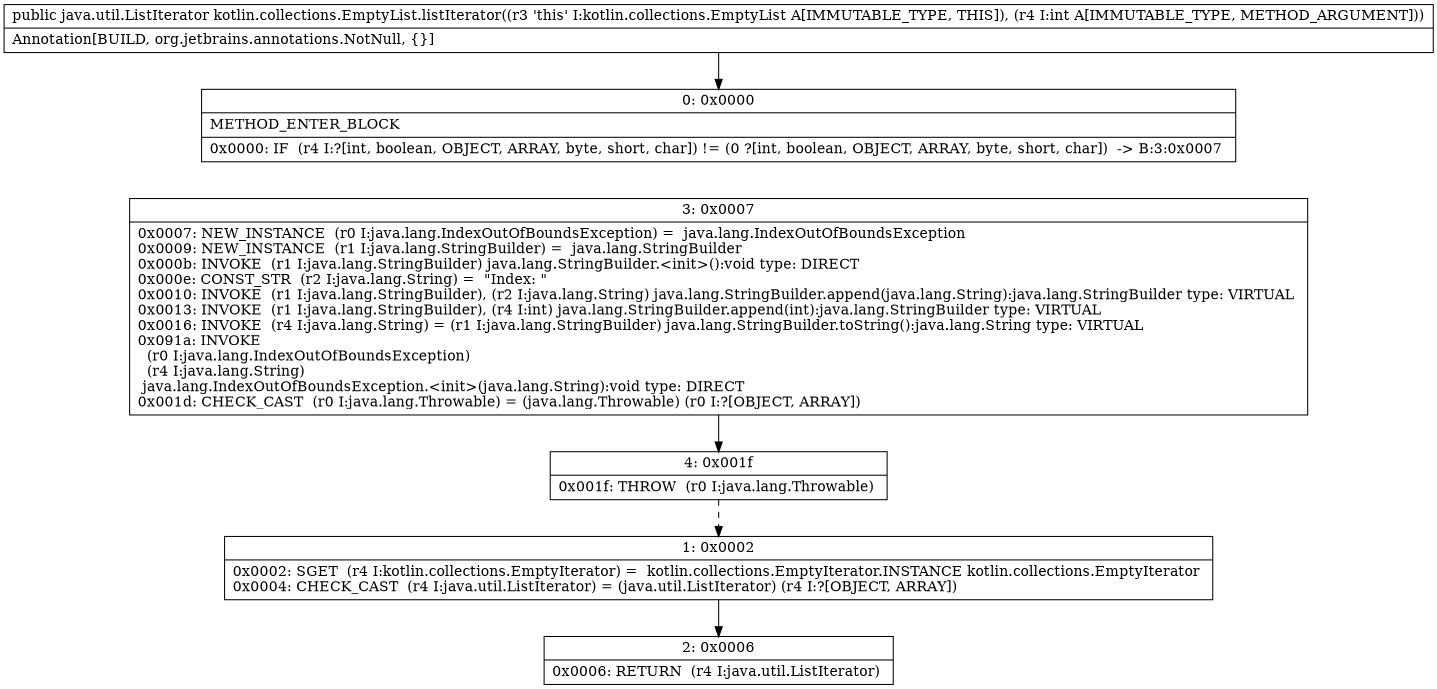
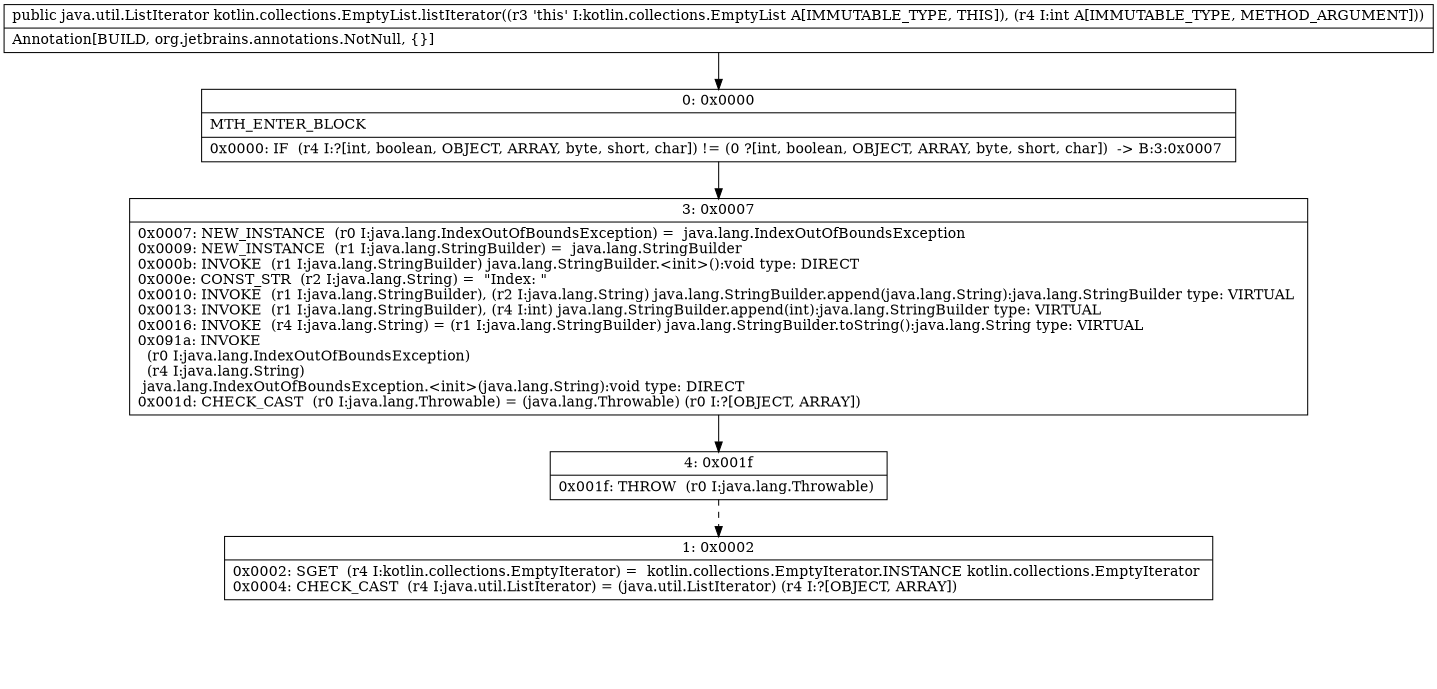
(305, 125) -> (288, 125)
none -> (719, 175)
(719, 660) -> none
